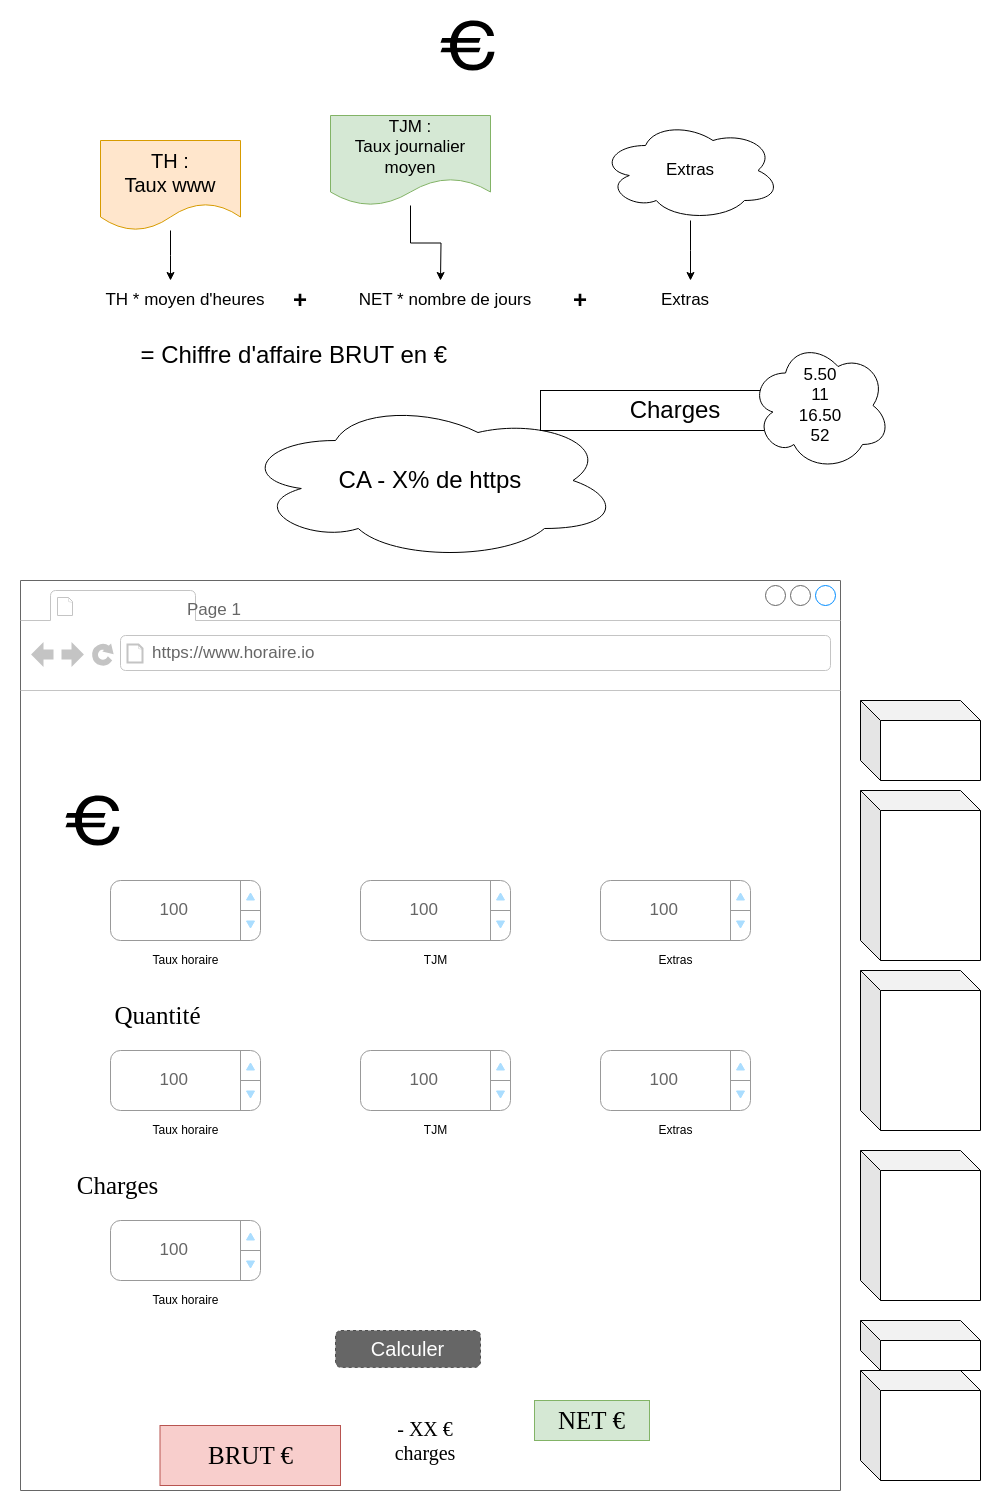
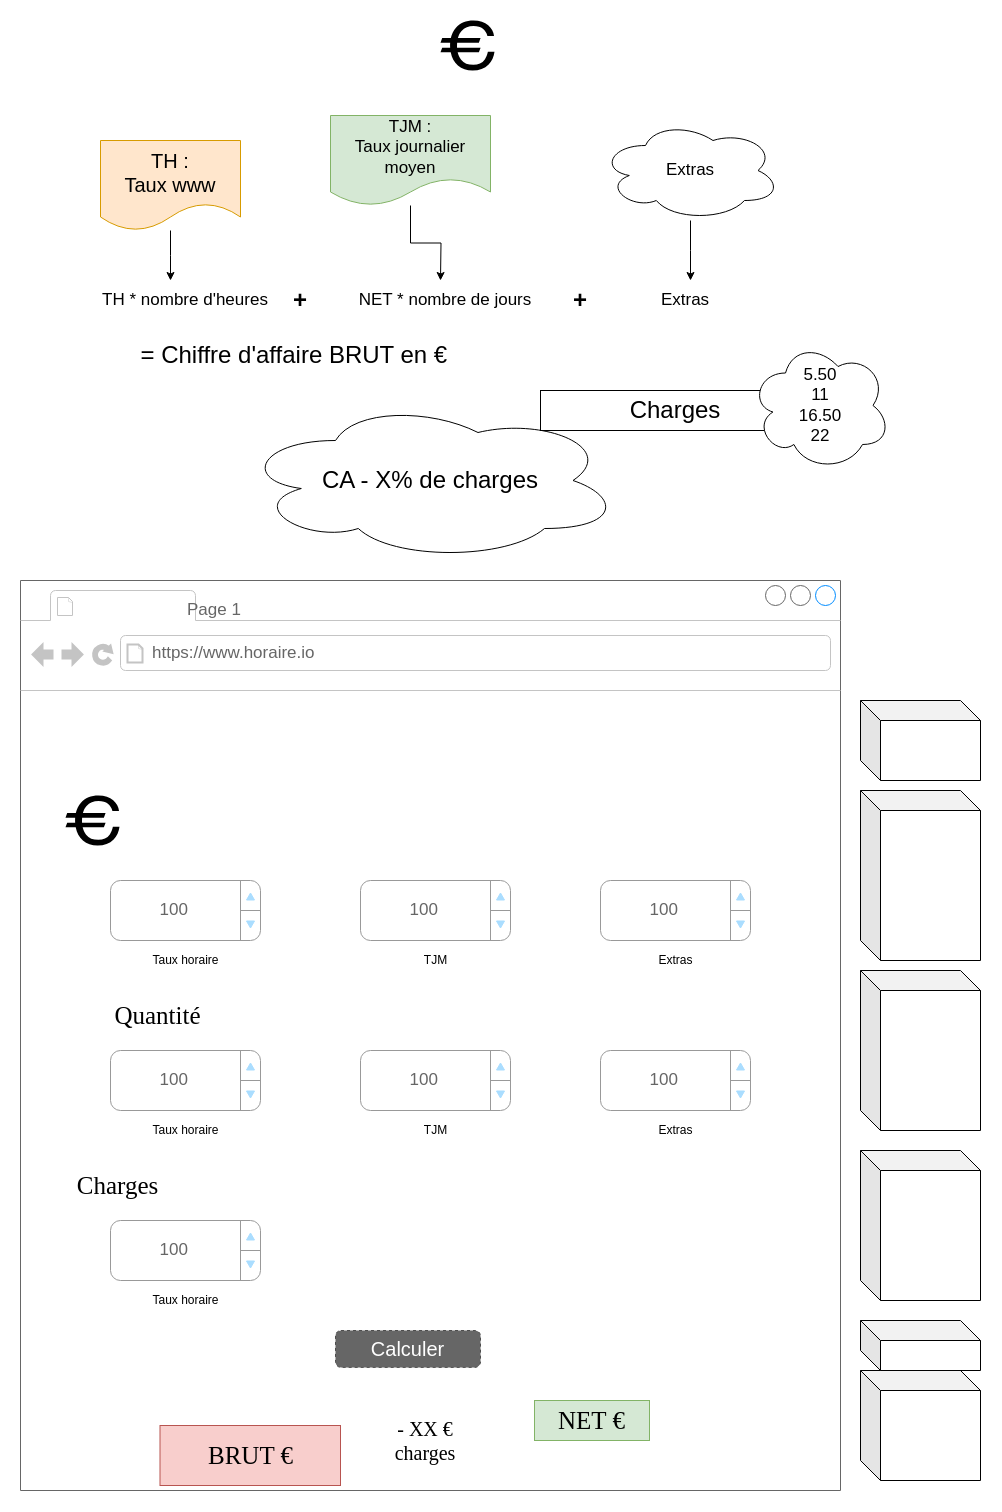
(186, 301) -> (186, 301)
(821, 406) -> (821, 406)
(431, 481) -> (431, 481)
